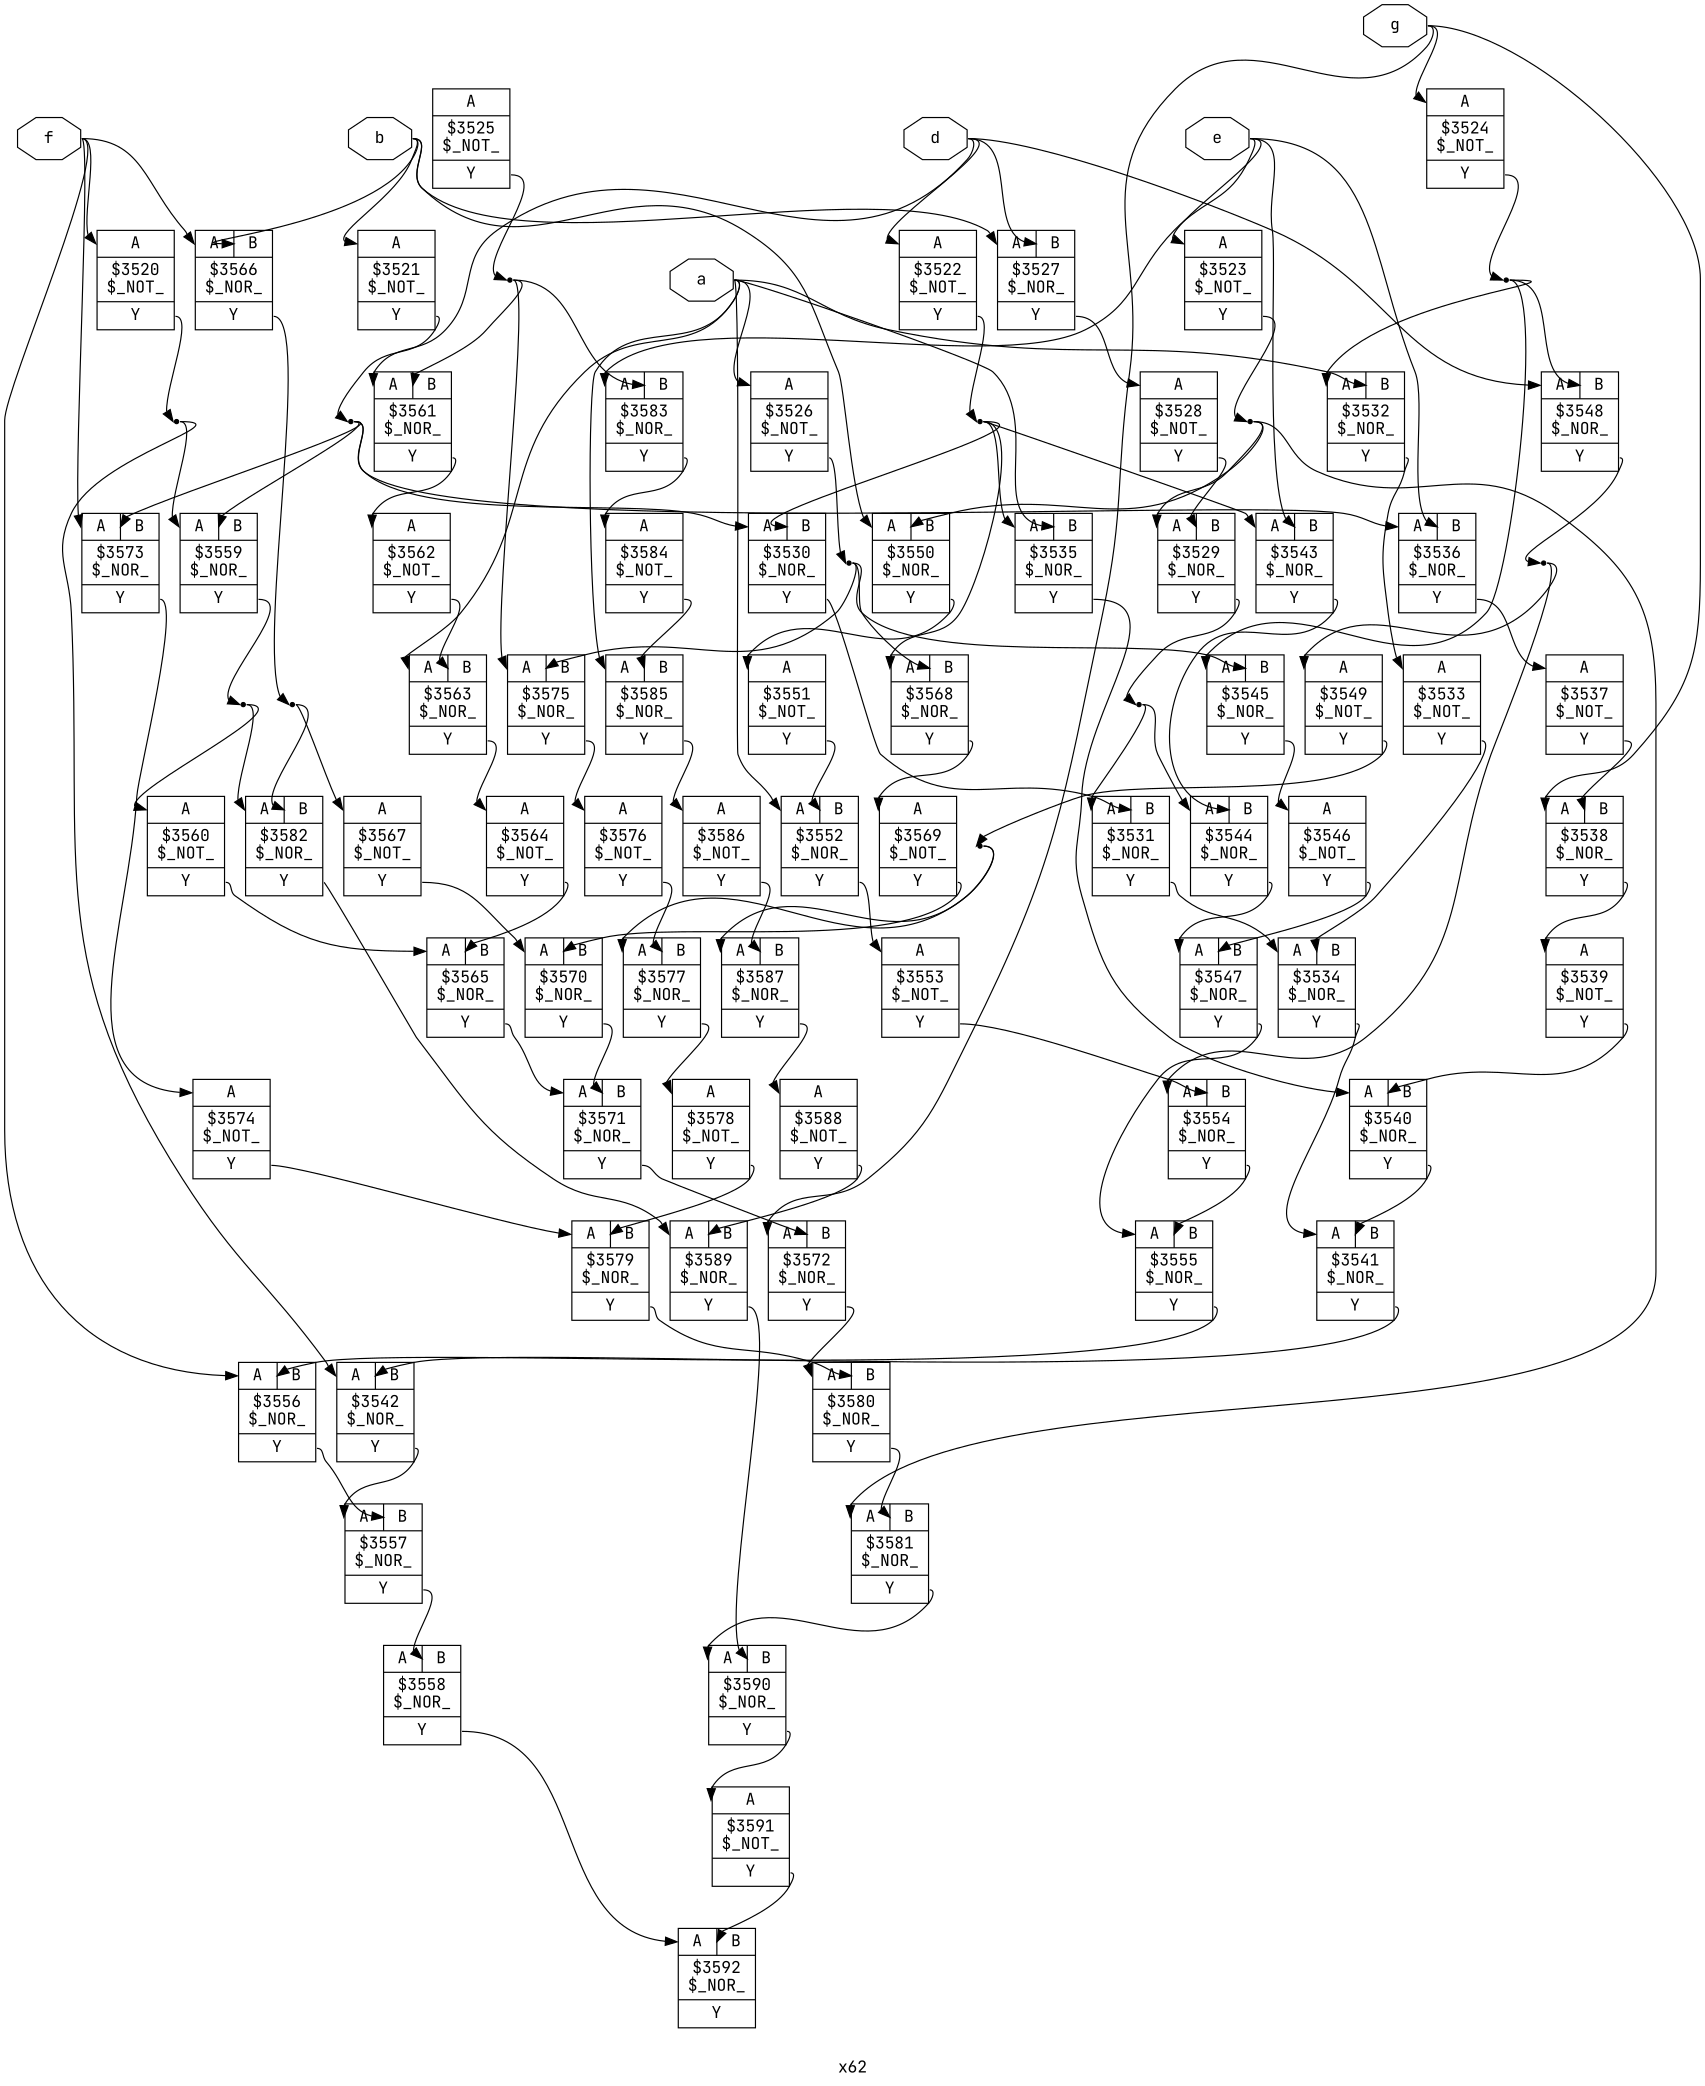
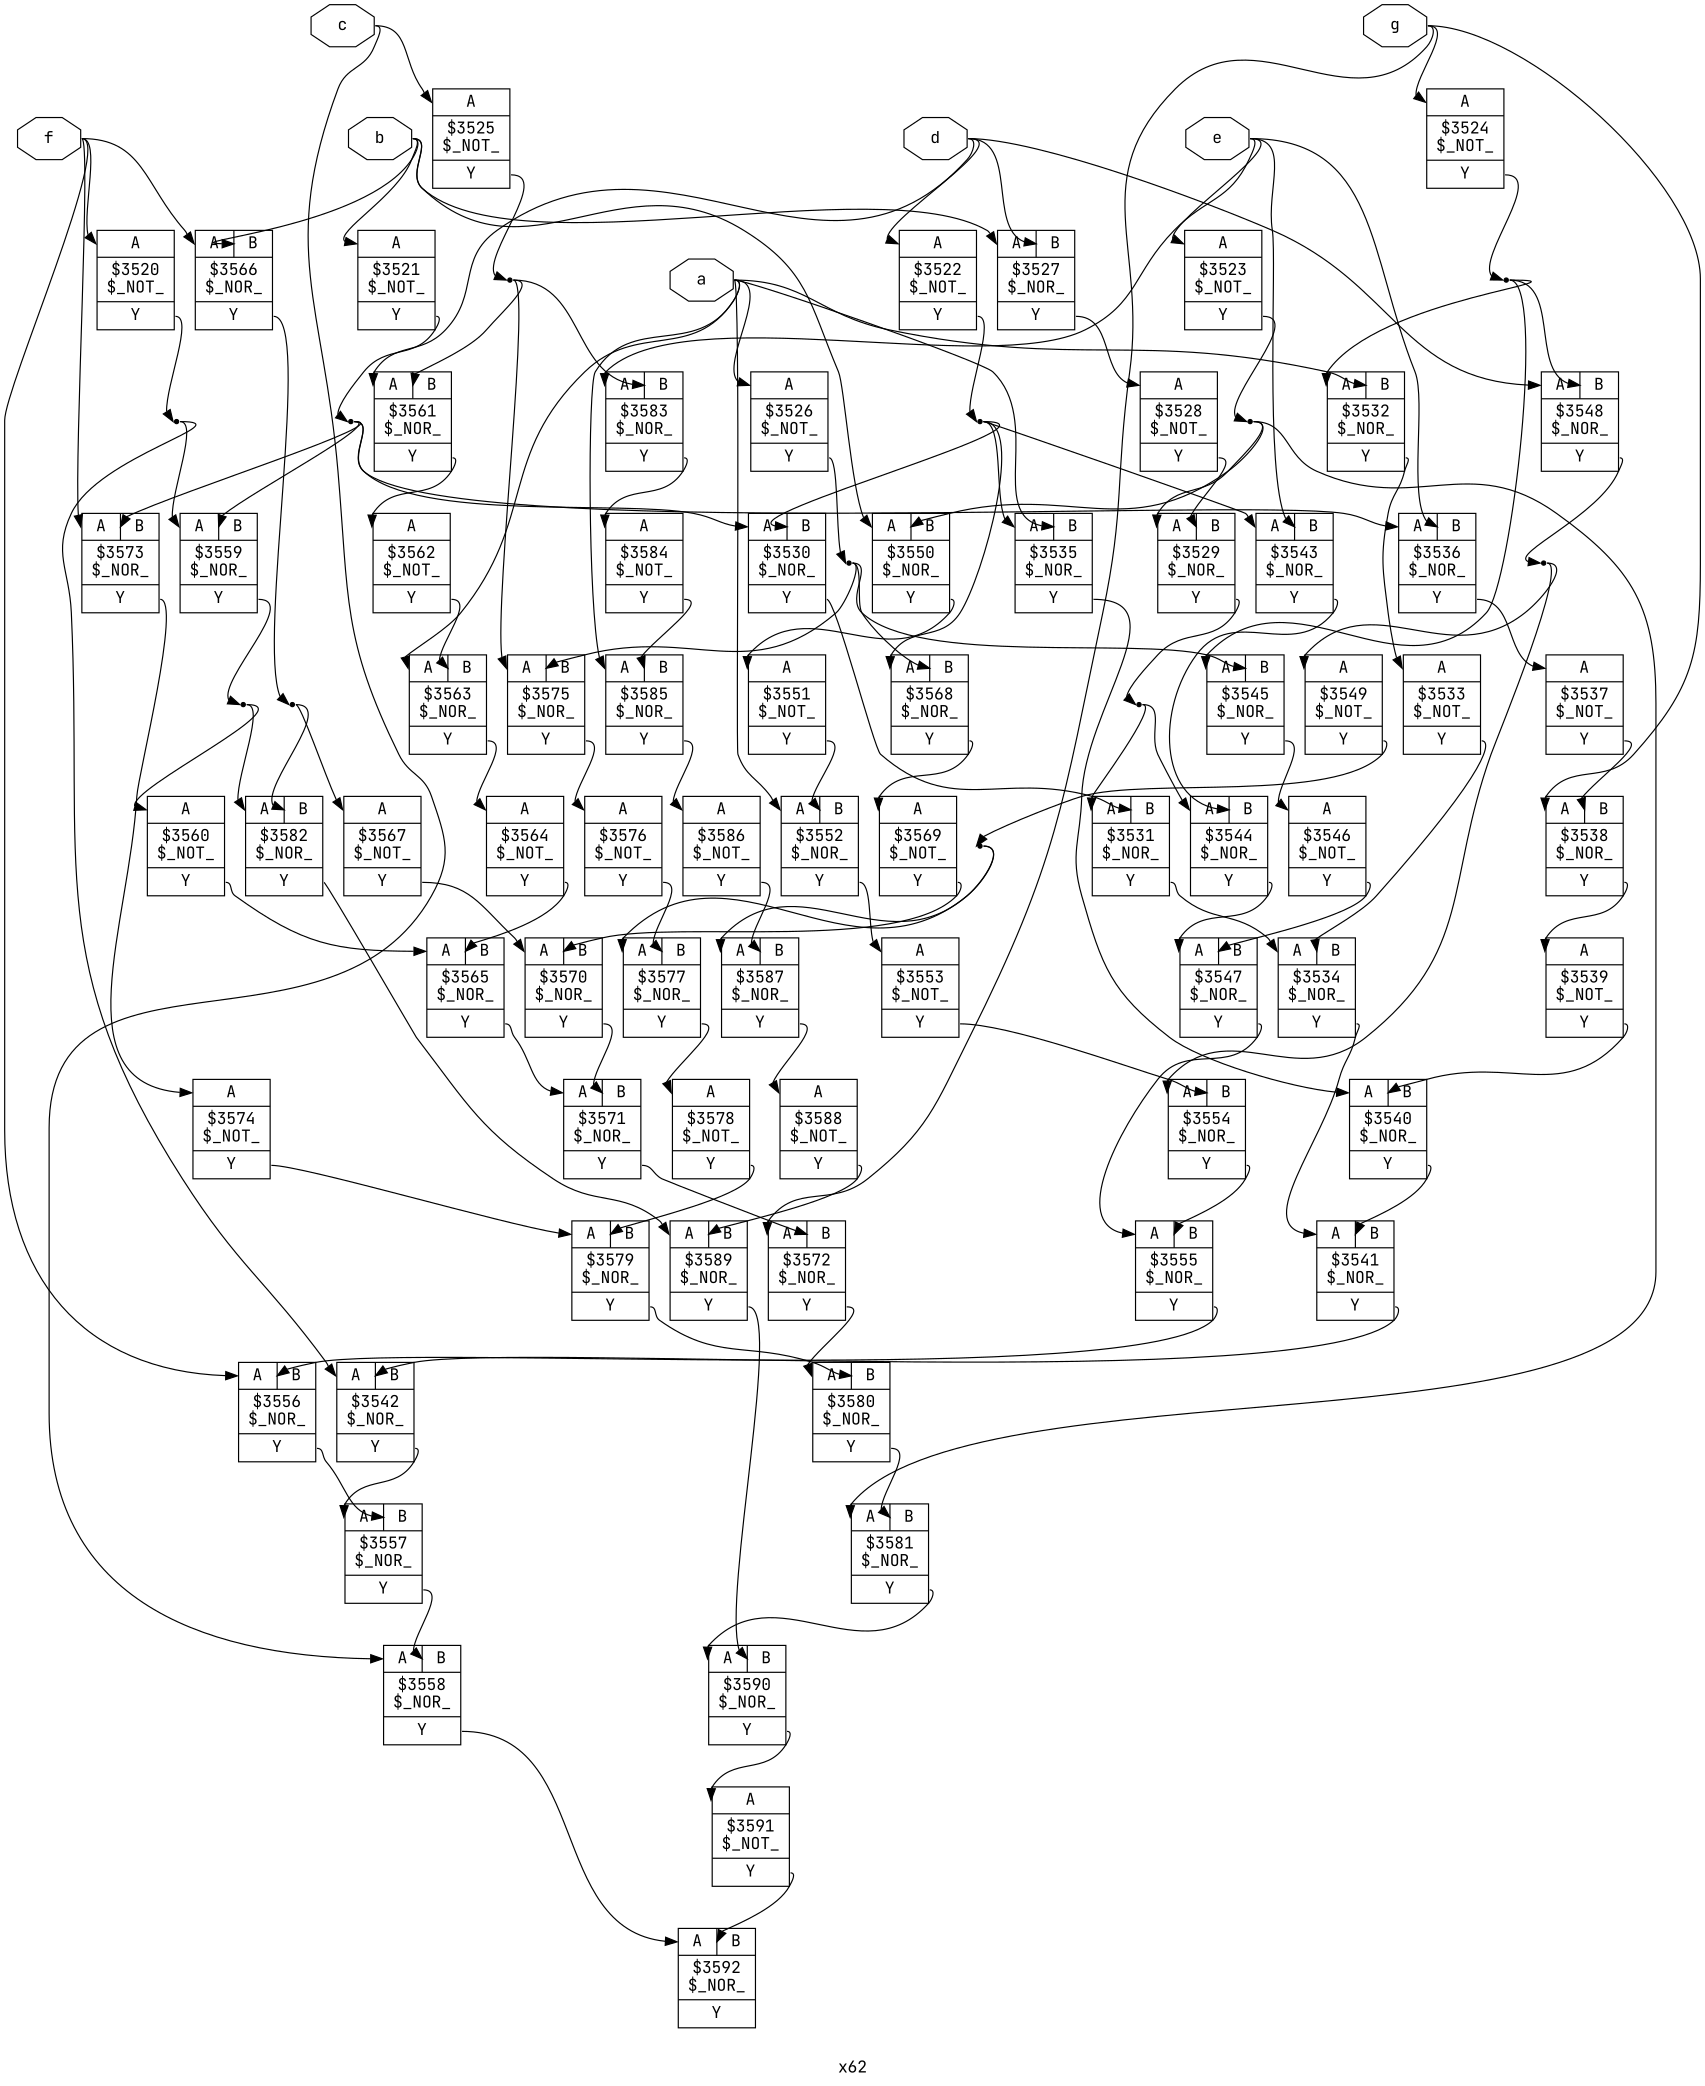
none -> (343, 26)
